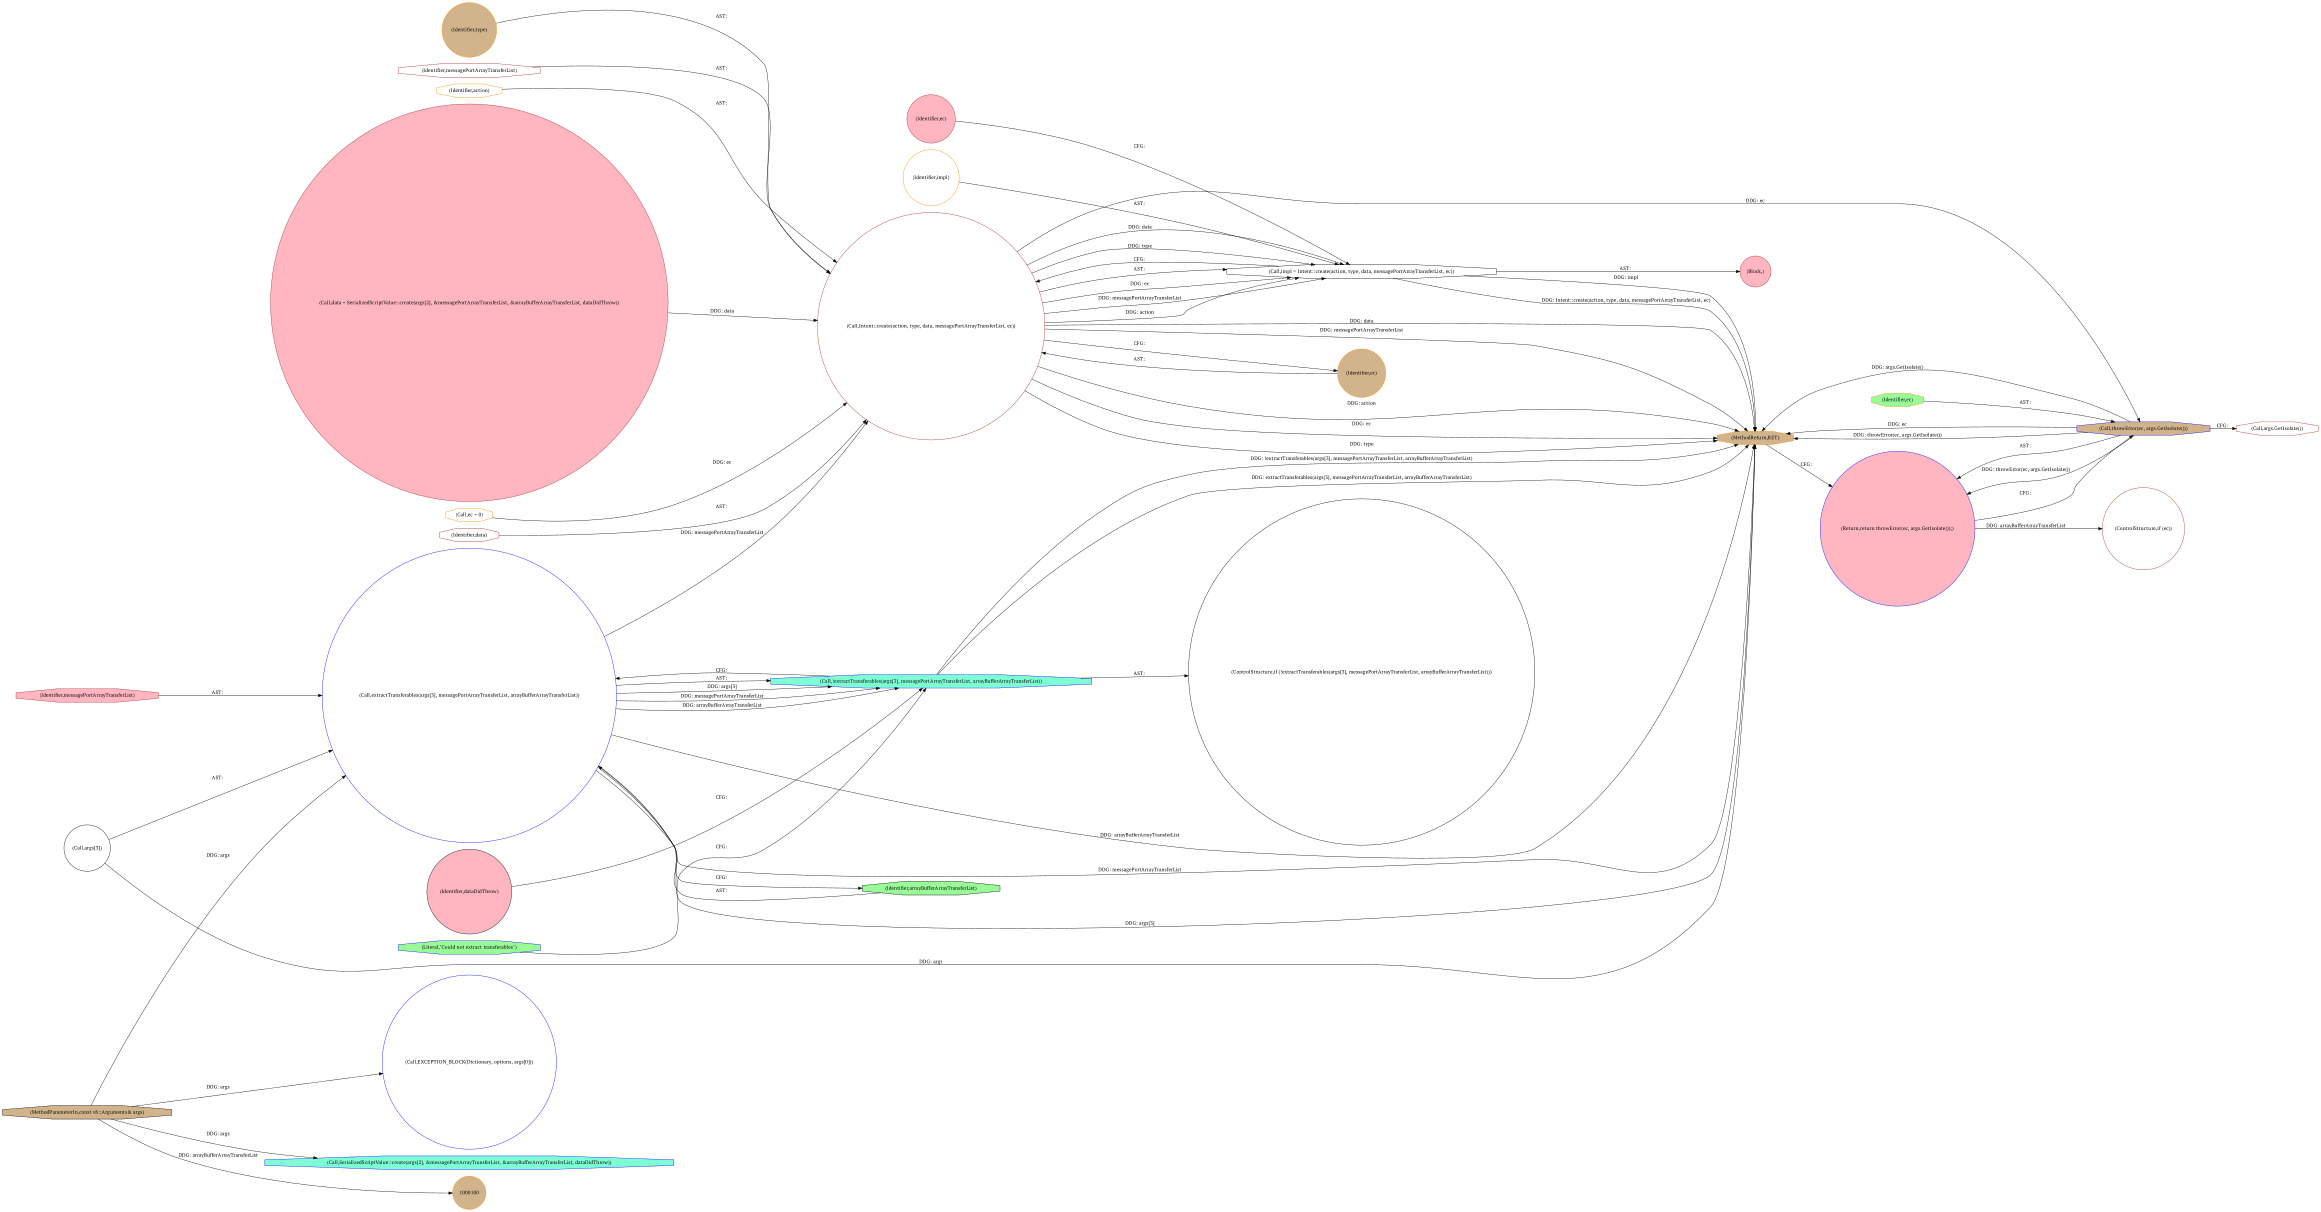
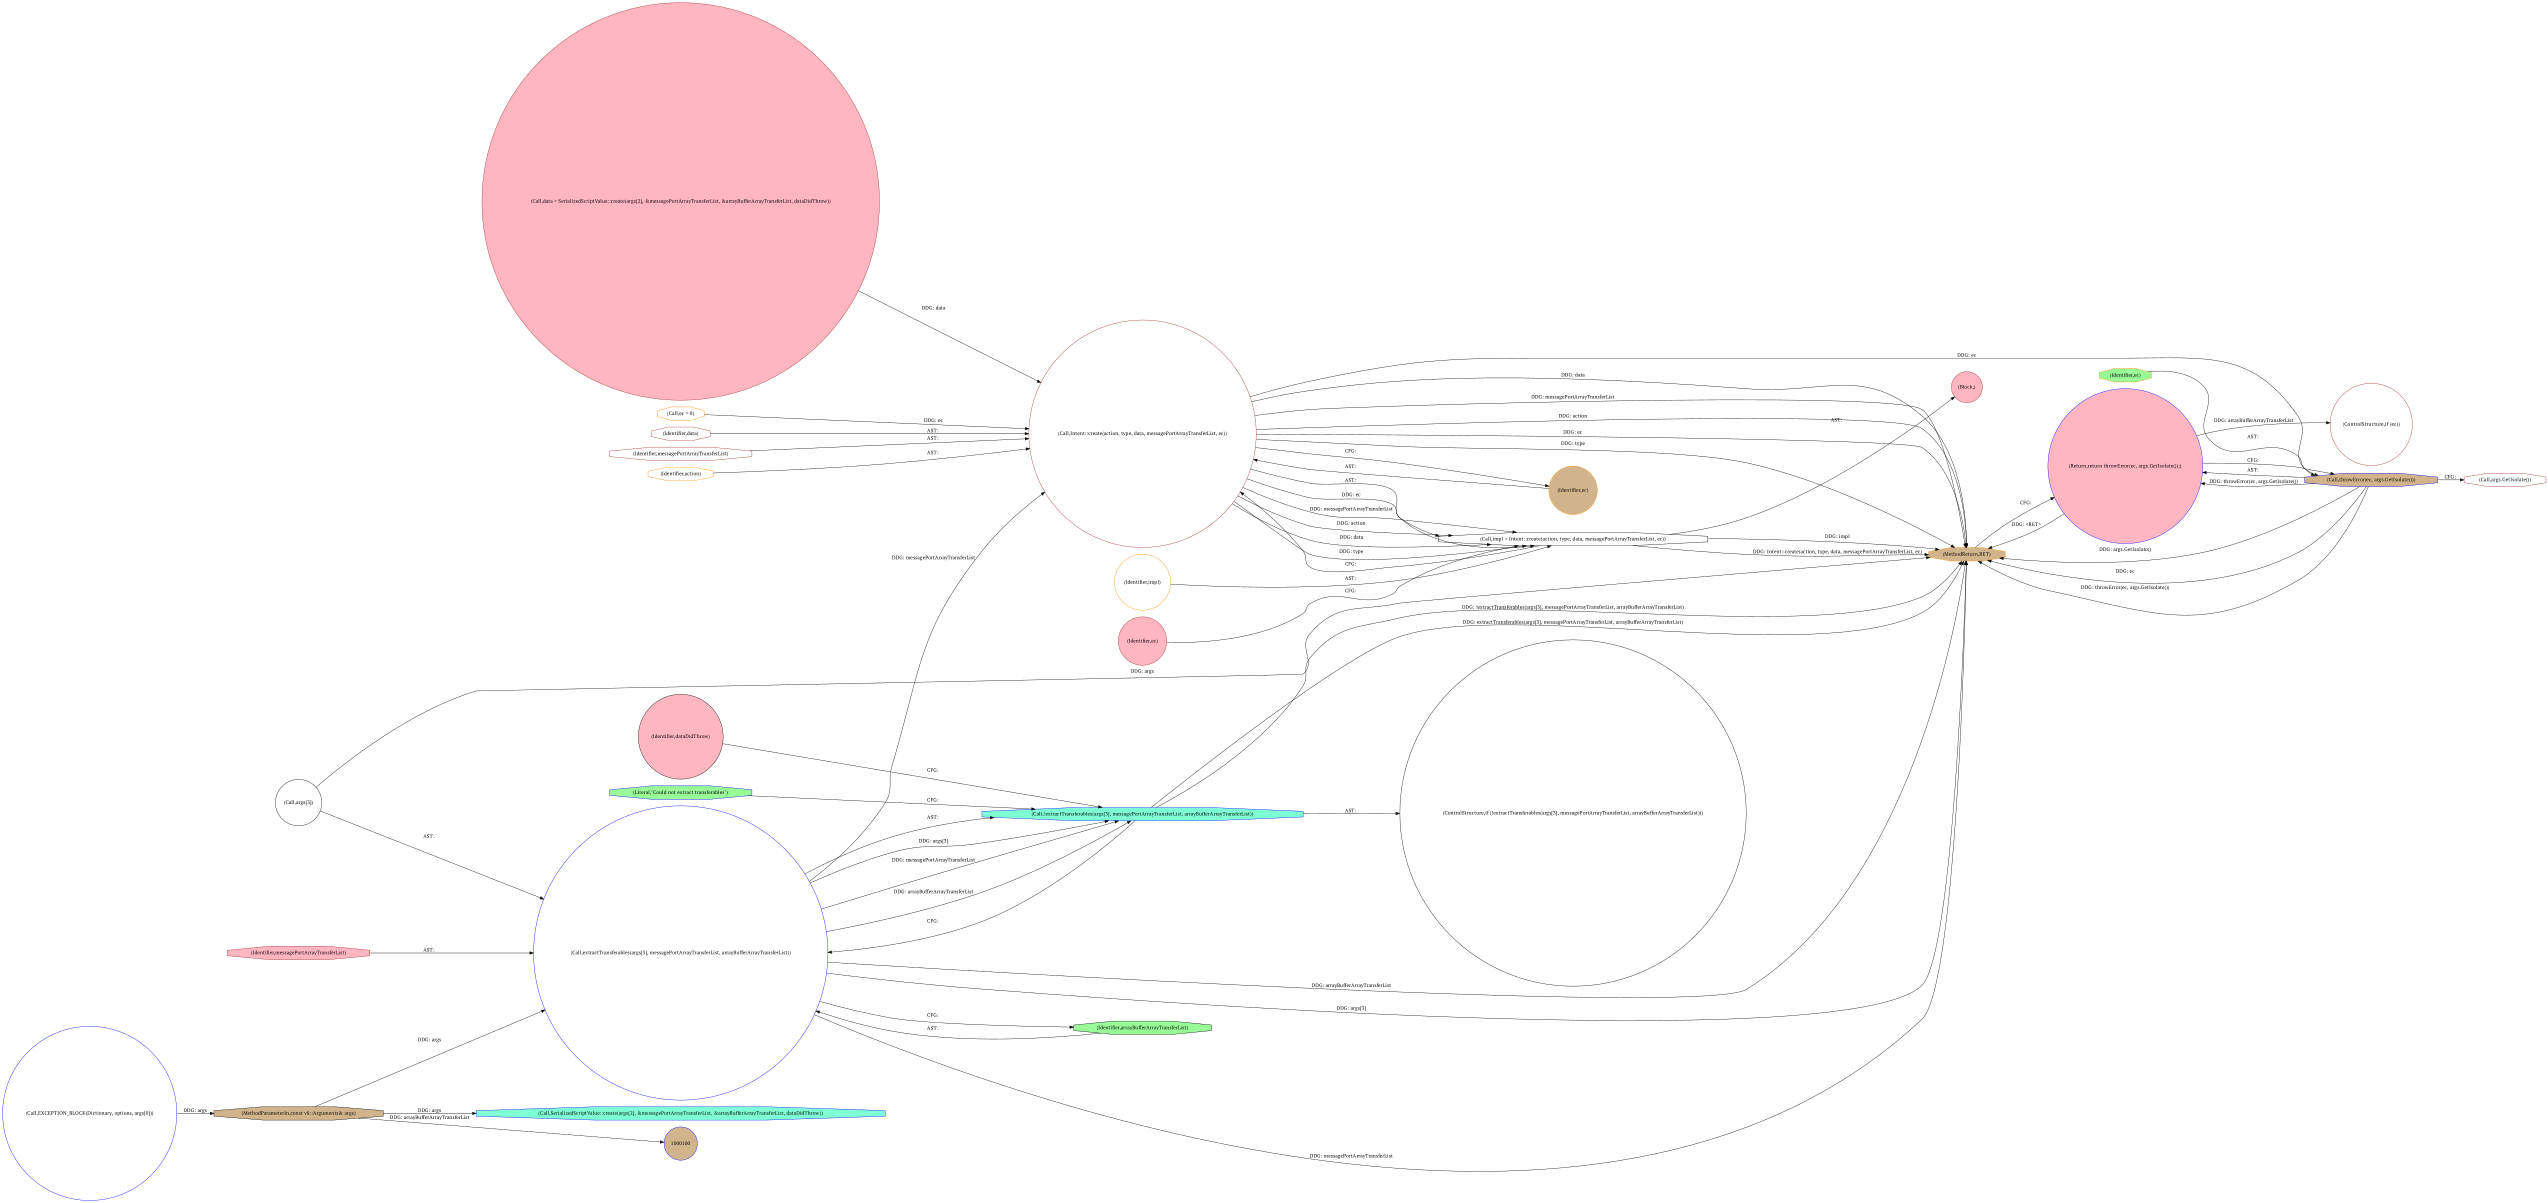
(469, 30) -> none
none -> (2029, 533)
(256, 1090) -> (194, 1113)
(469, 1193) -> (681, 1144)
